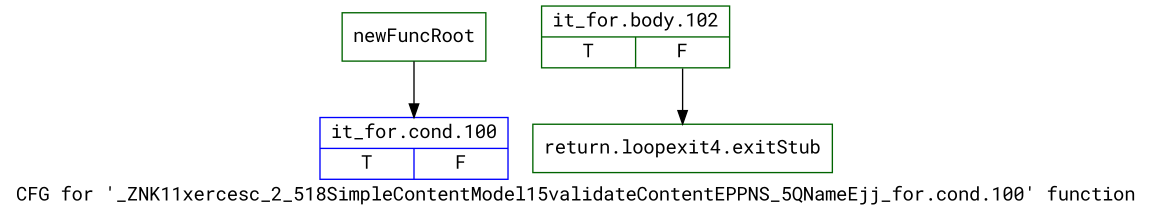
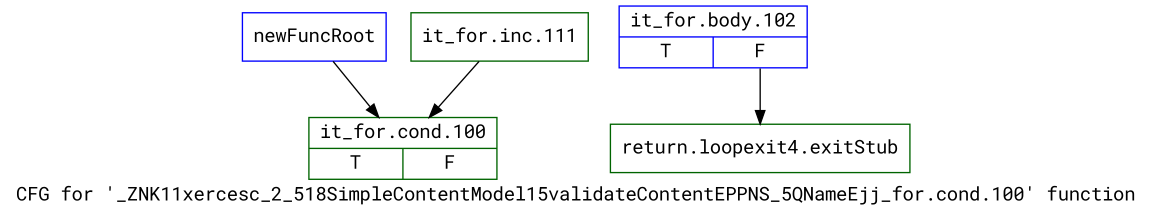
(414, 37) -> (314, 37)
none -> (500, 37)
(636, 37) -> (713, 37)
(414, 148) -> (403, 148)
